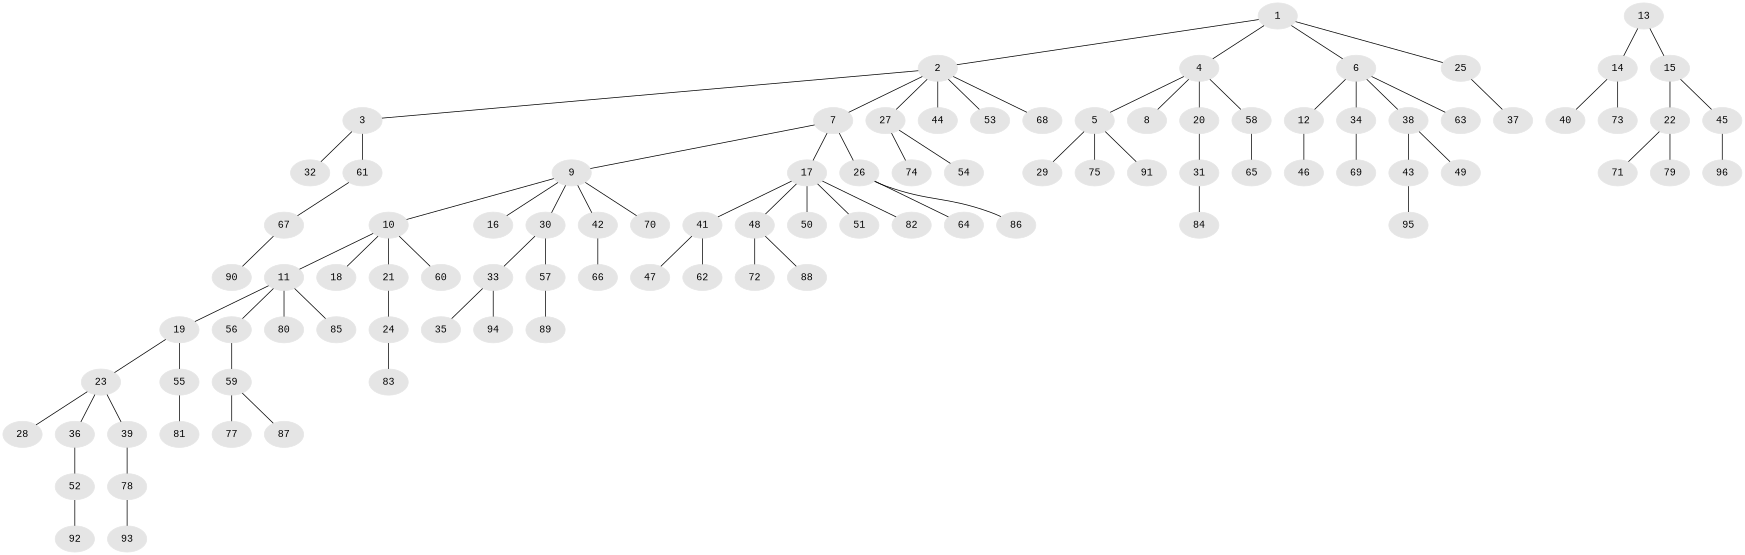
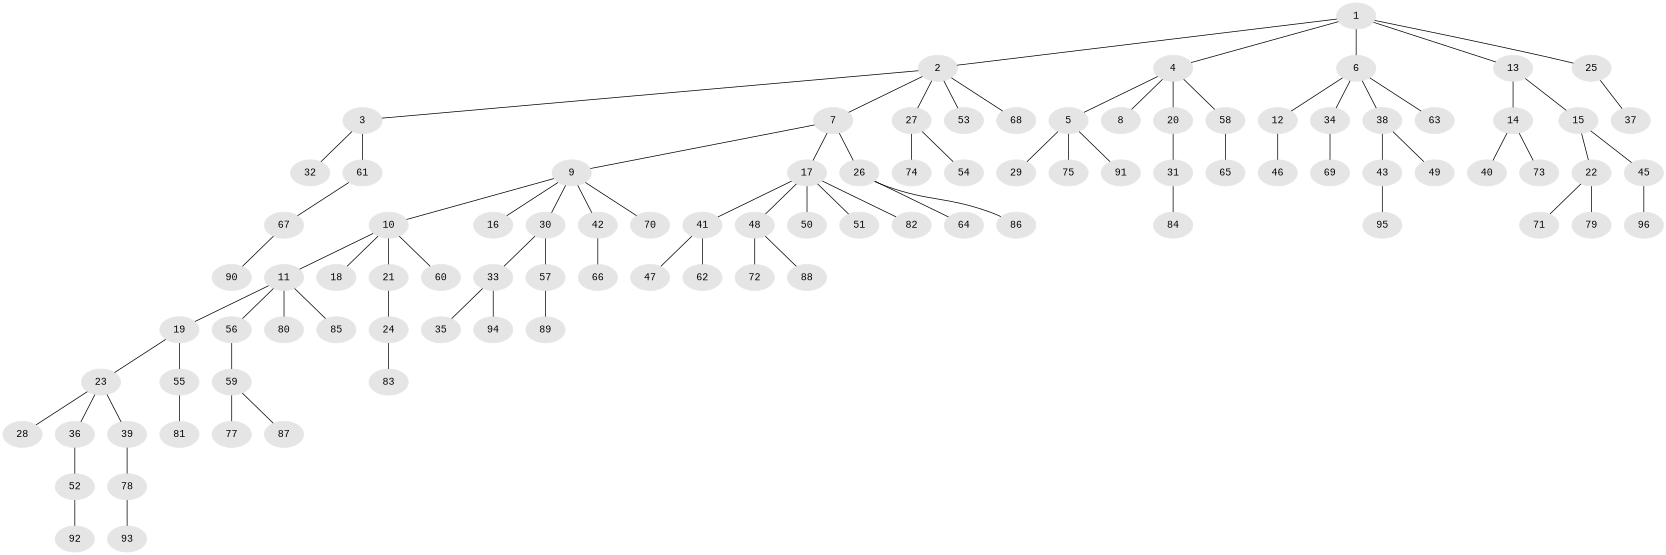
none -> (1435, 42)
(938, 121) -> none
